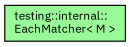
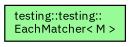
(65, 23) -> (65, 23)
